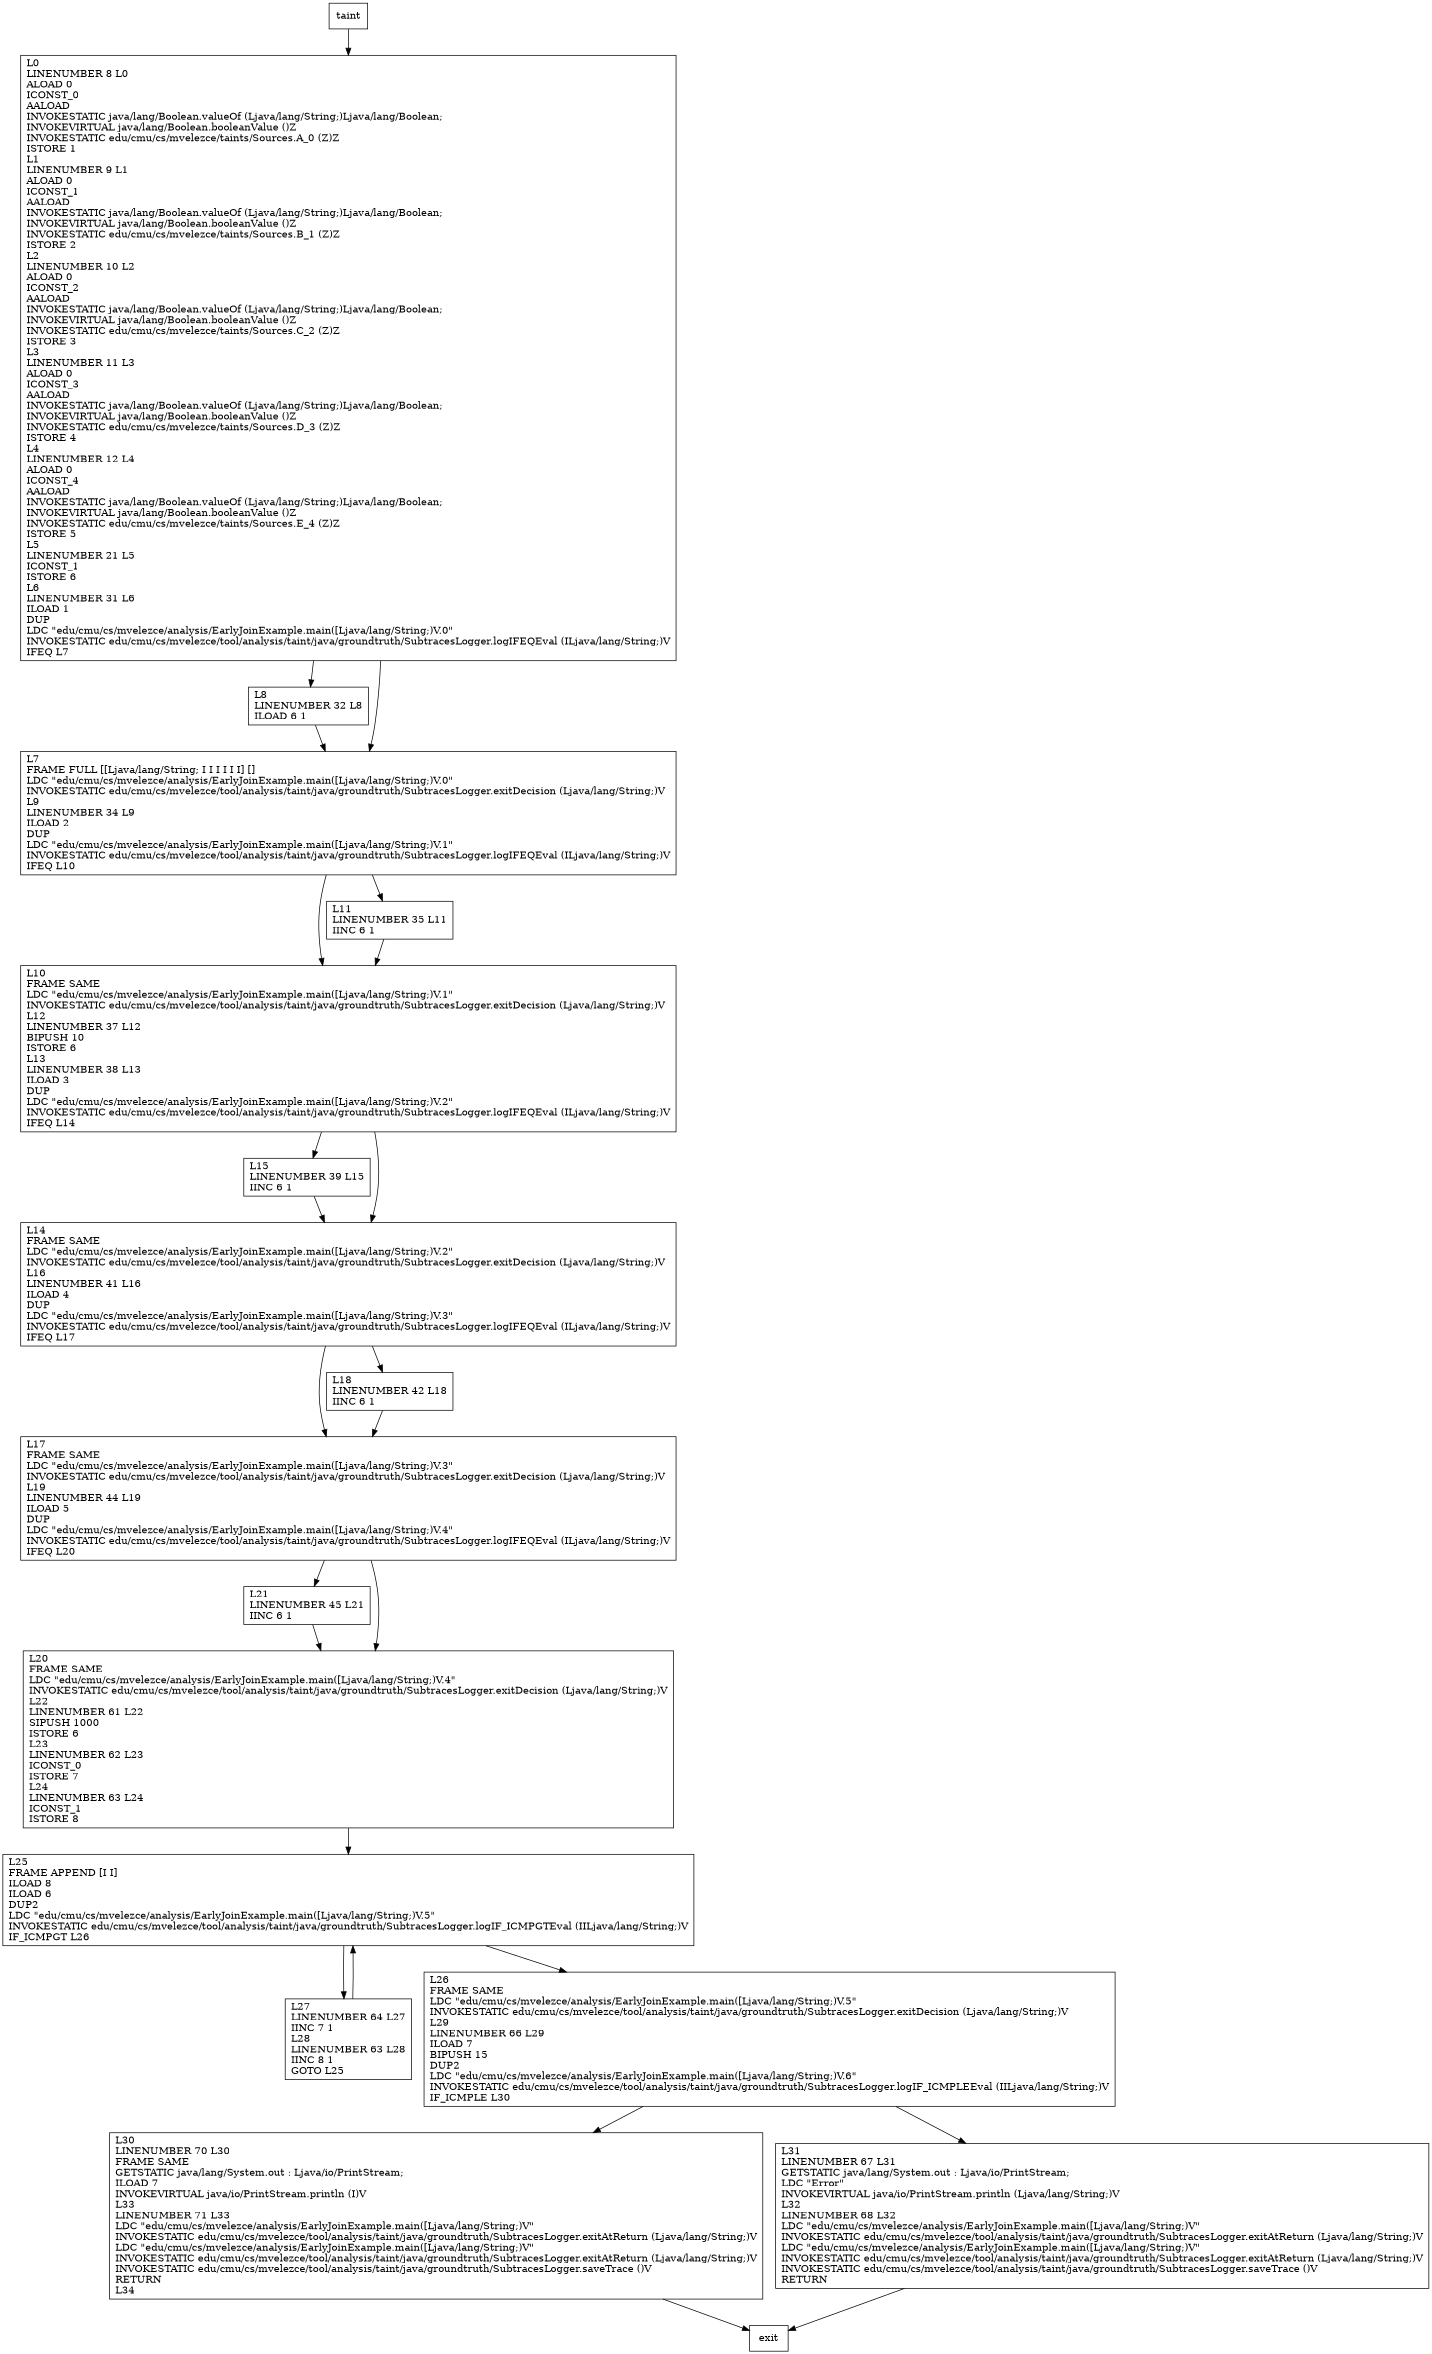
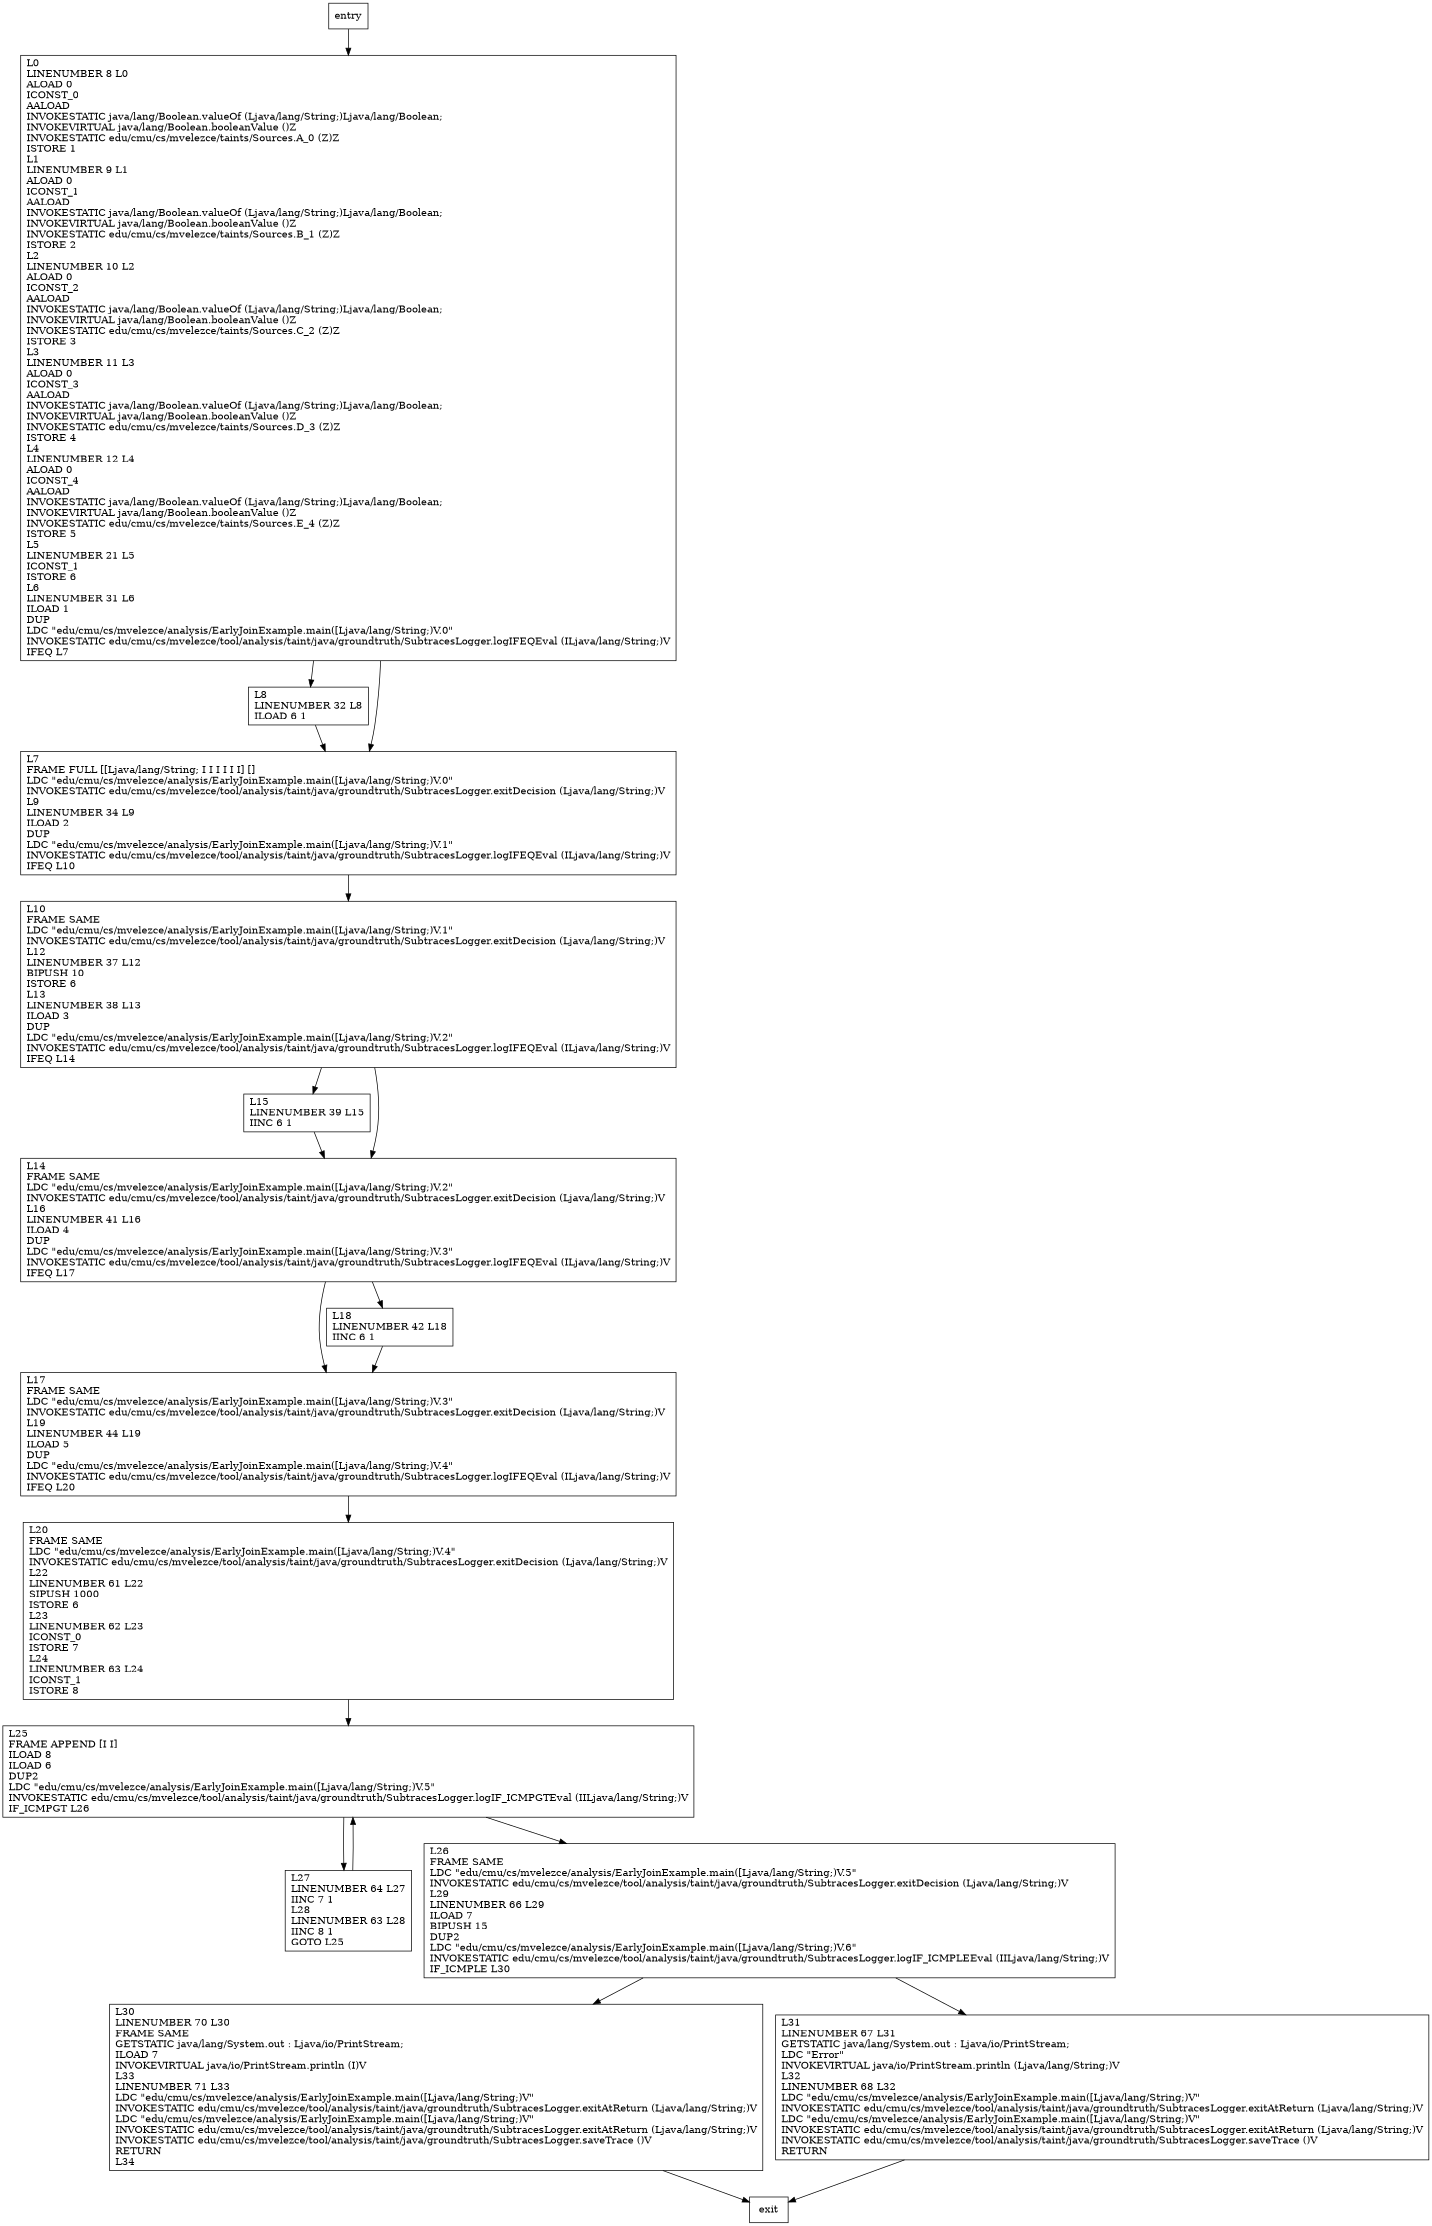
(348, 16) -> (348, 16)
(390, 920) -> none
(307, 1606) -> none
